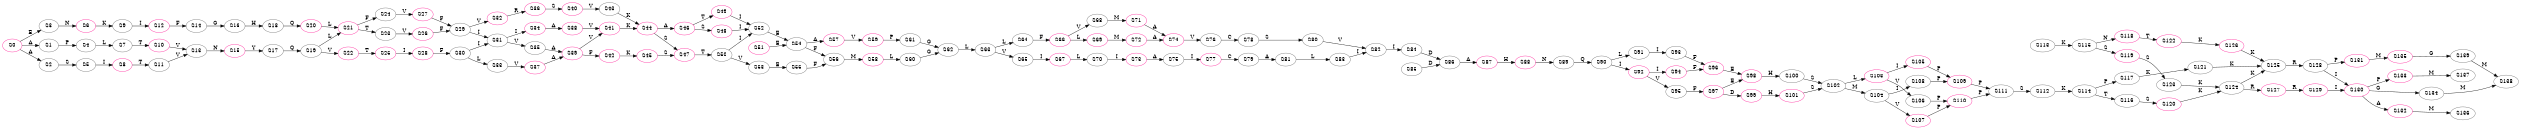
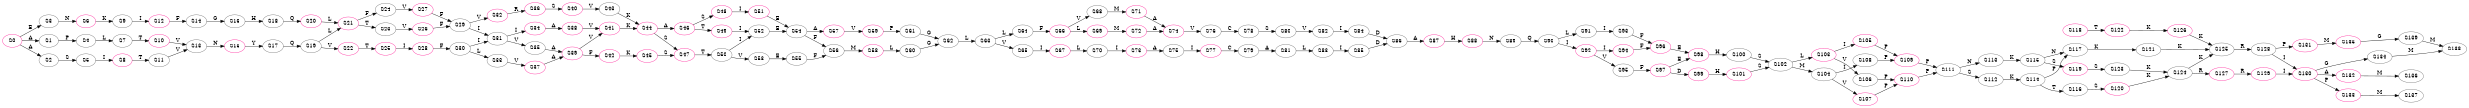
(739, 30) -> (739, 12)
(2104, 41) -> (2052, 56)
(1356, 55) -> (1339, 51)
none -> (1968, 66)
